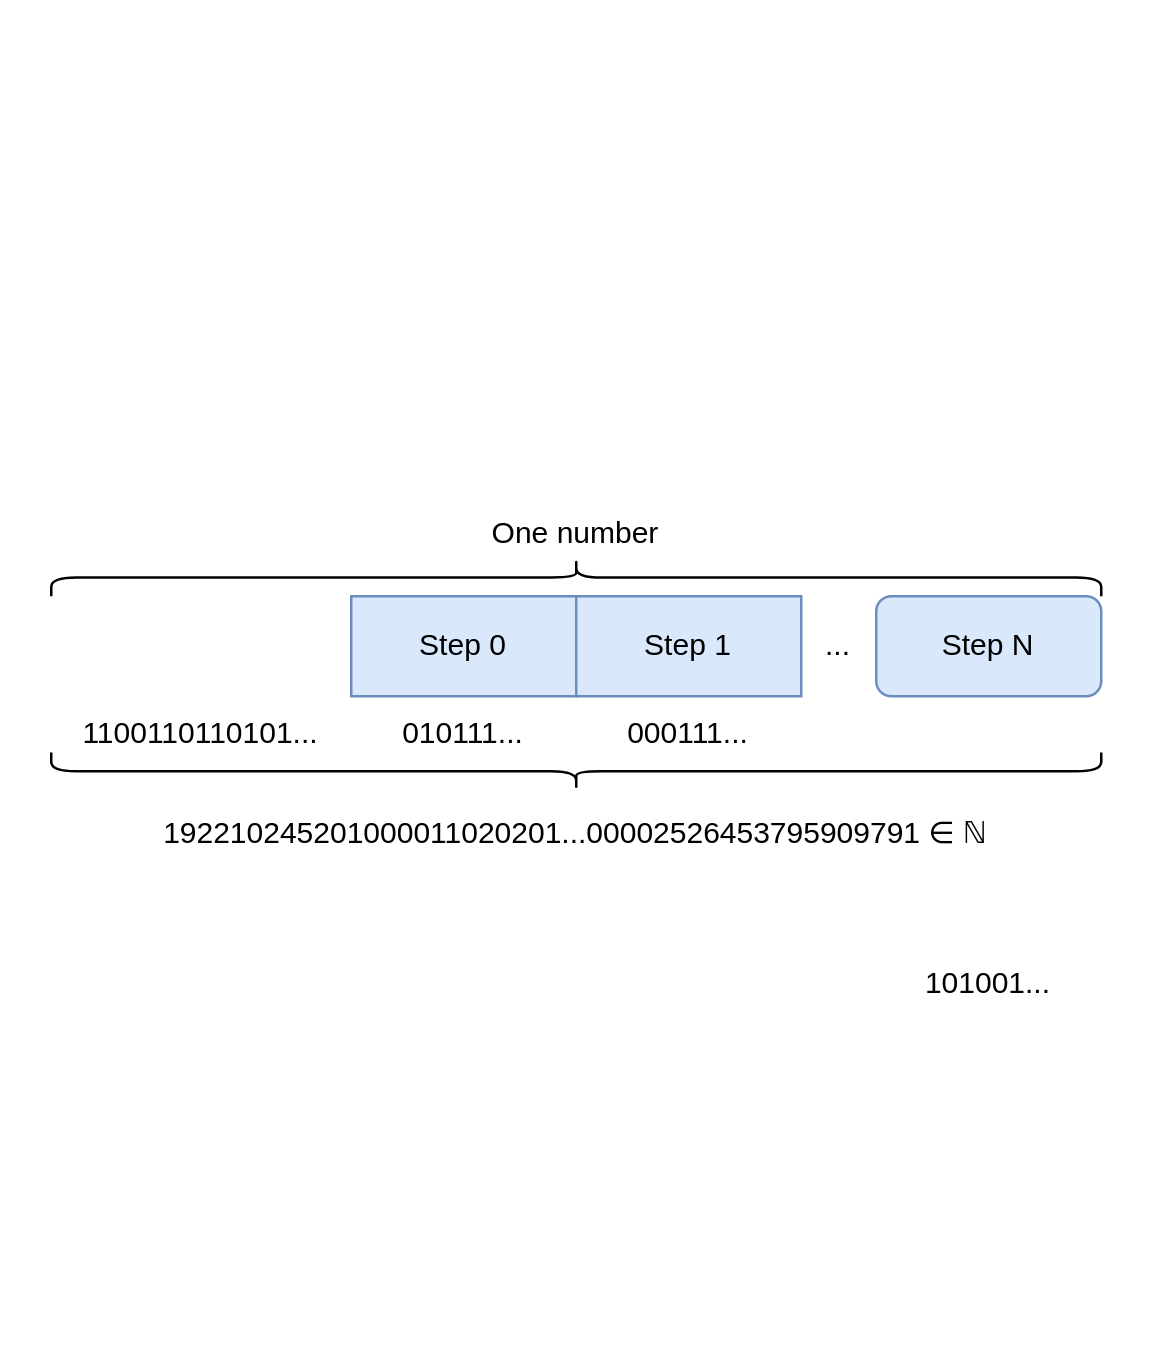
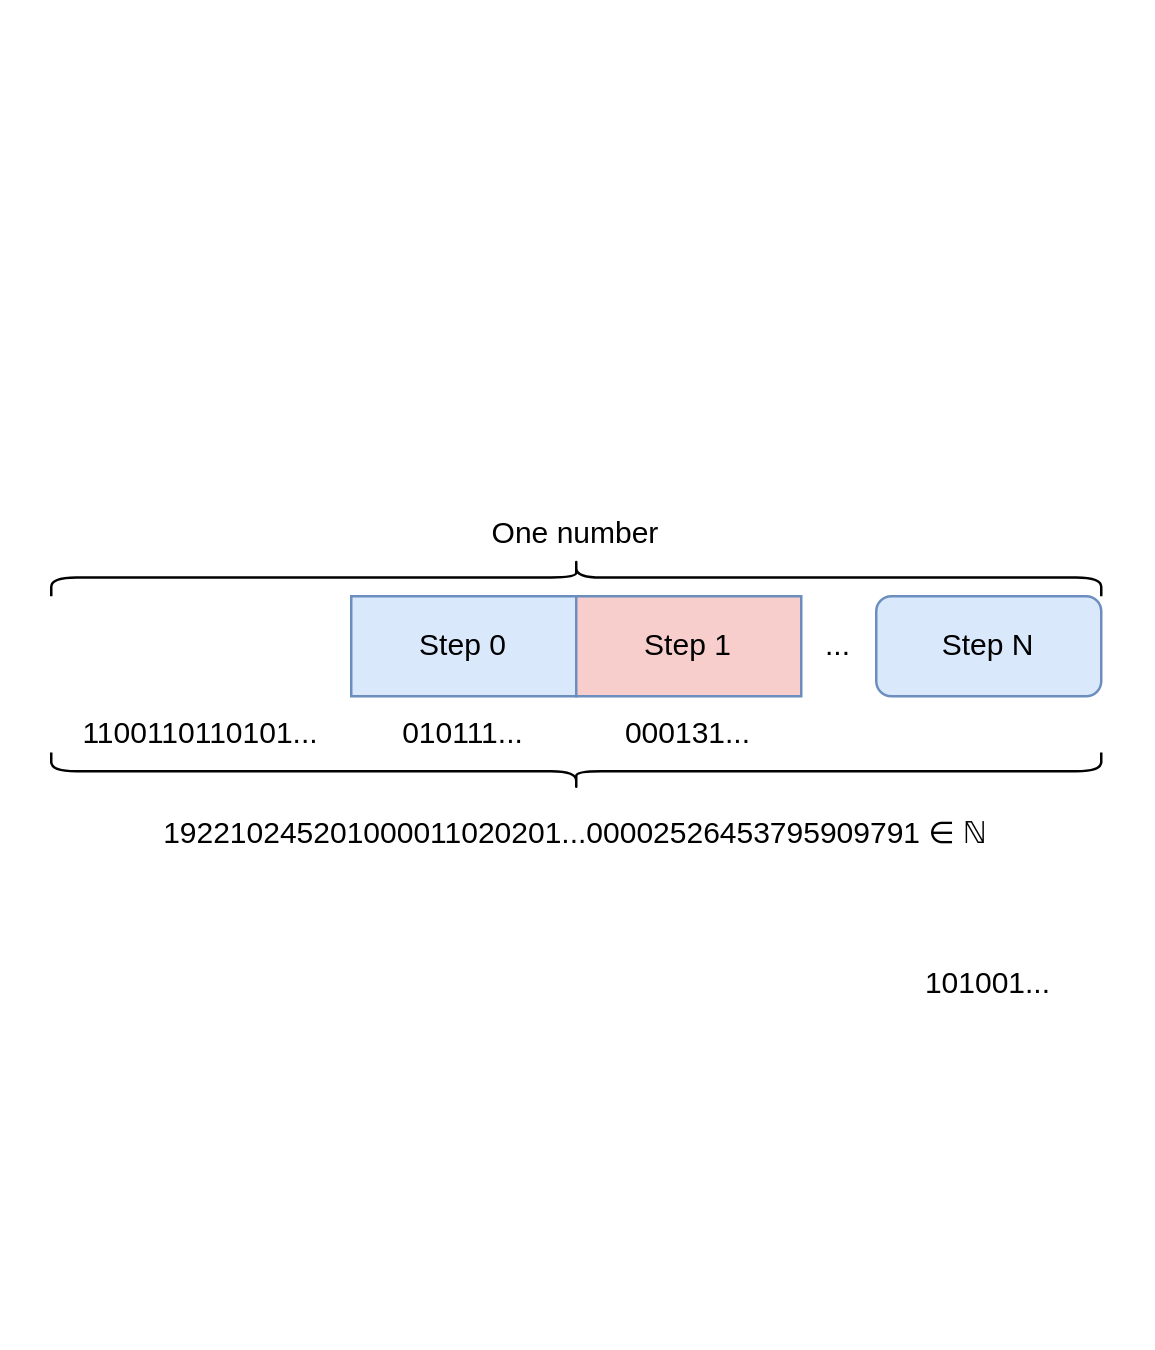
(689, 646) -> (689, 646)
(689, 734) -> (689, 734)
